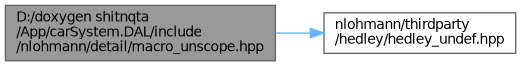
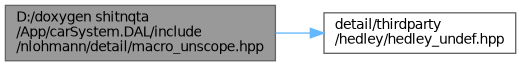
(420, 33) -> (420, 33)
